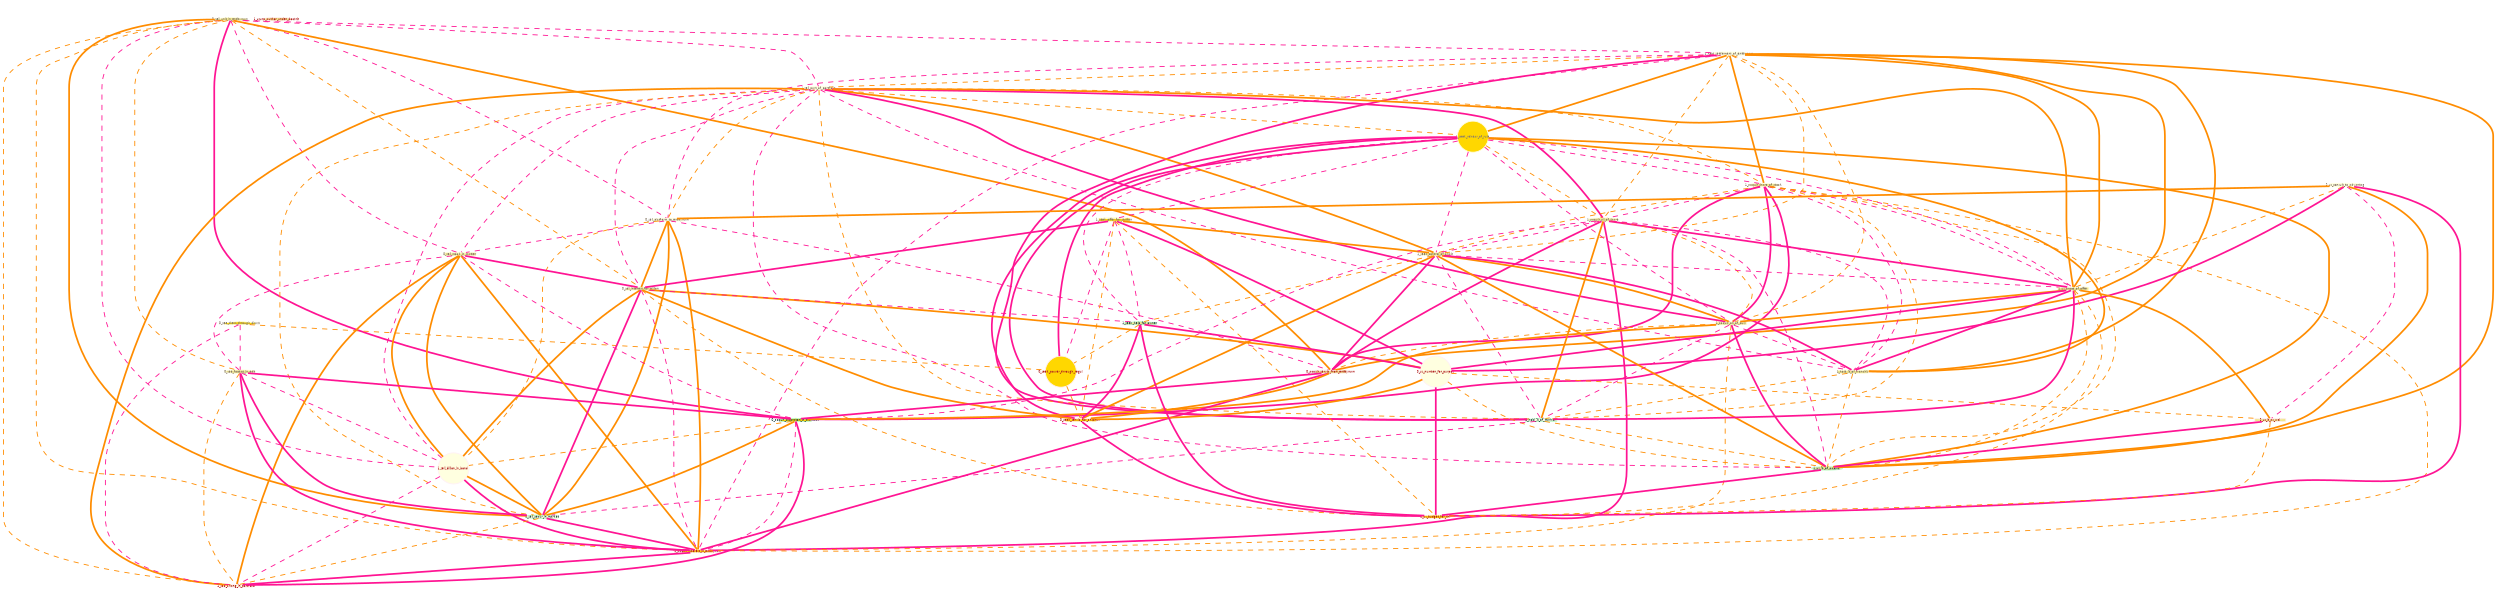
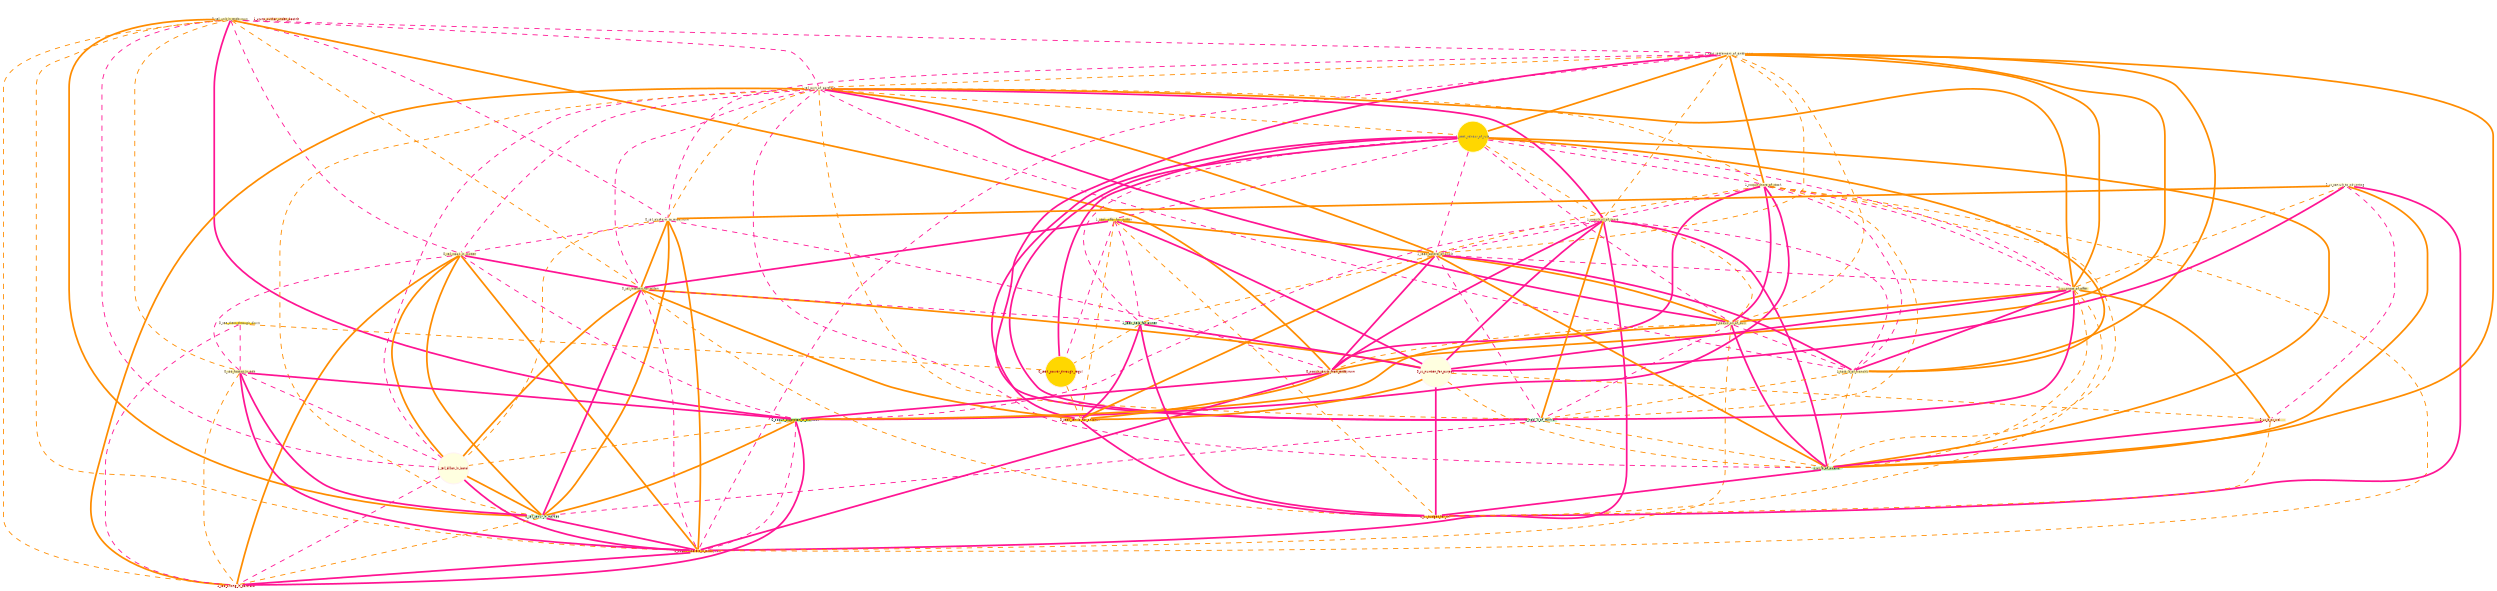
(1838, 254) -> (1518, 291)
(1768, 296) -> (1768, 296)
